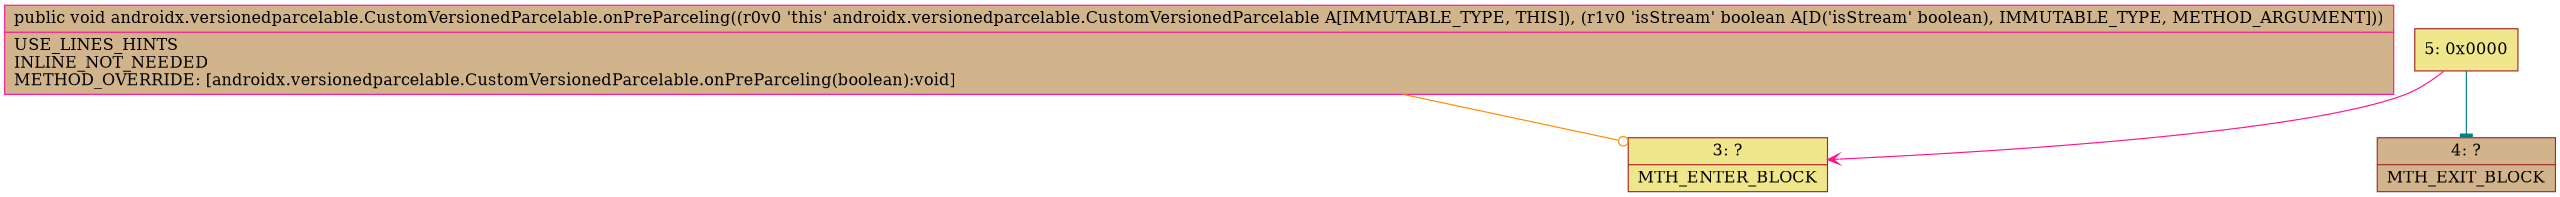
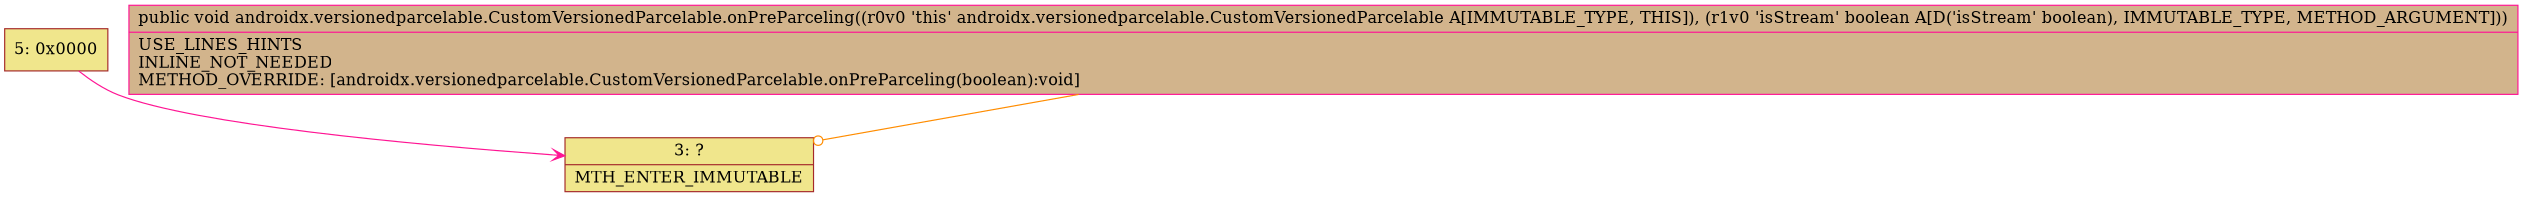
(2466, 165) -> none
(1728, 178) -> (689, 178)
